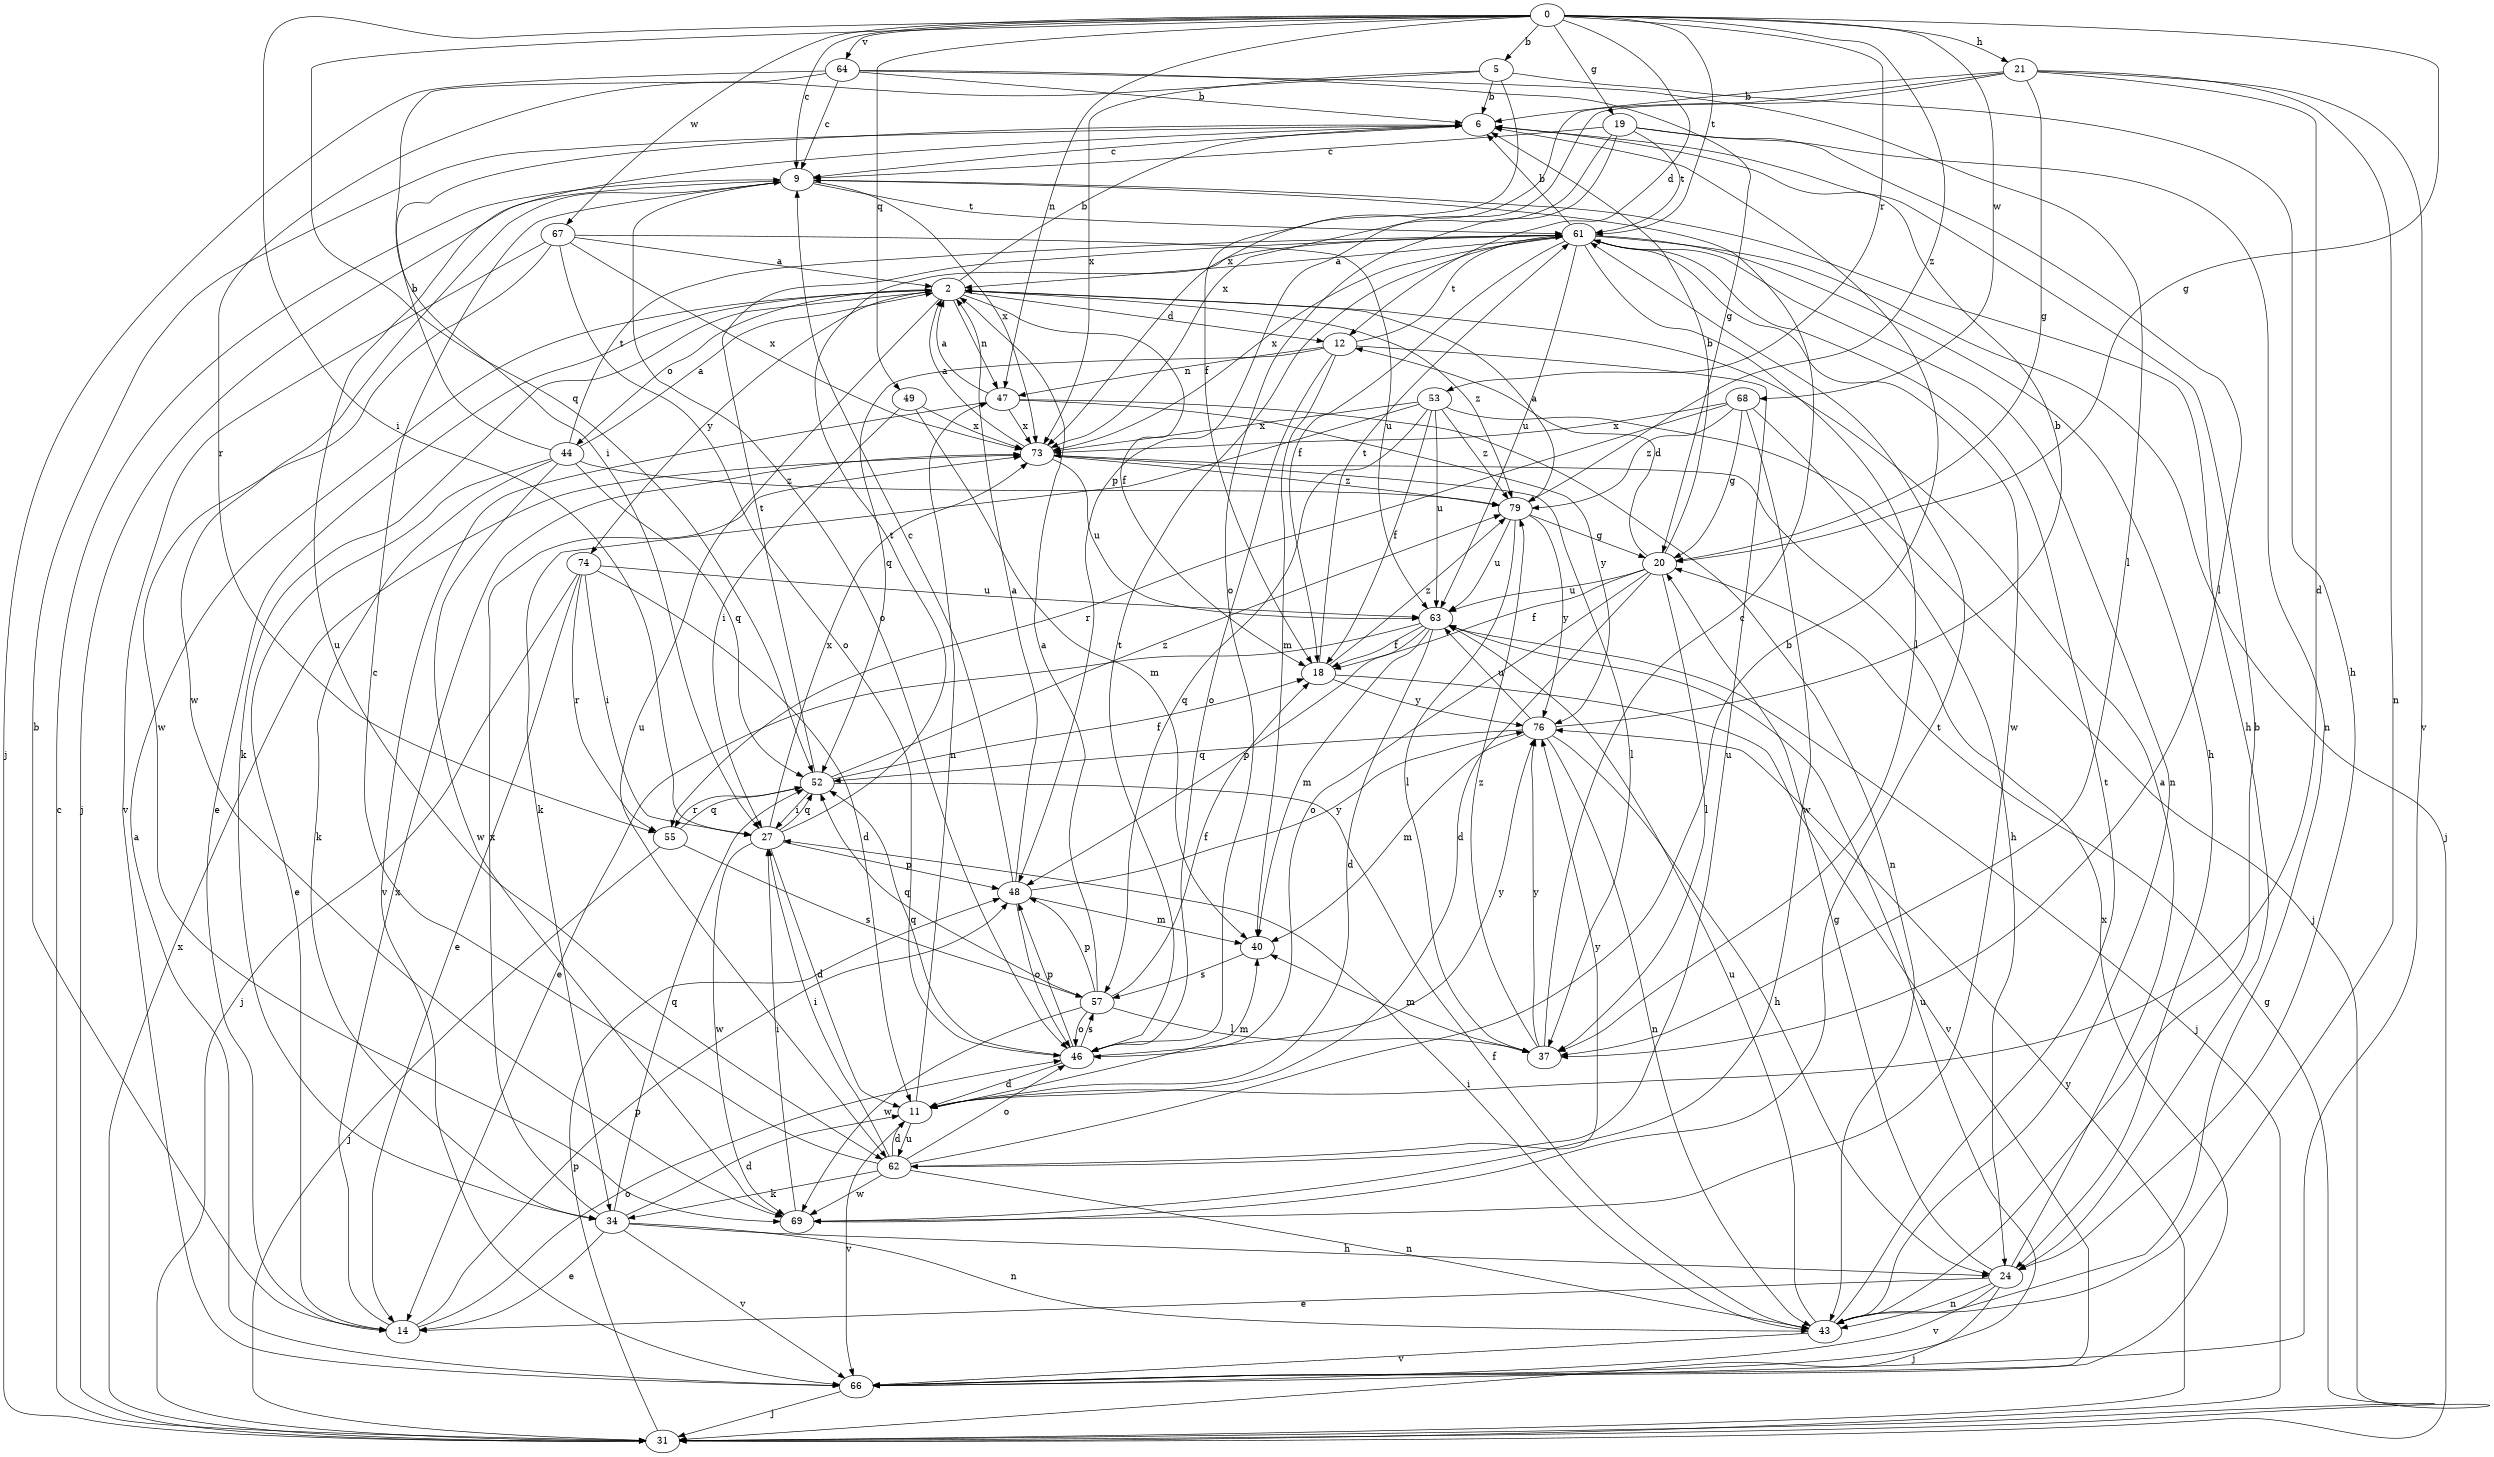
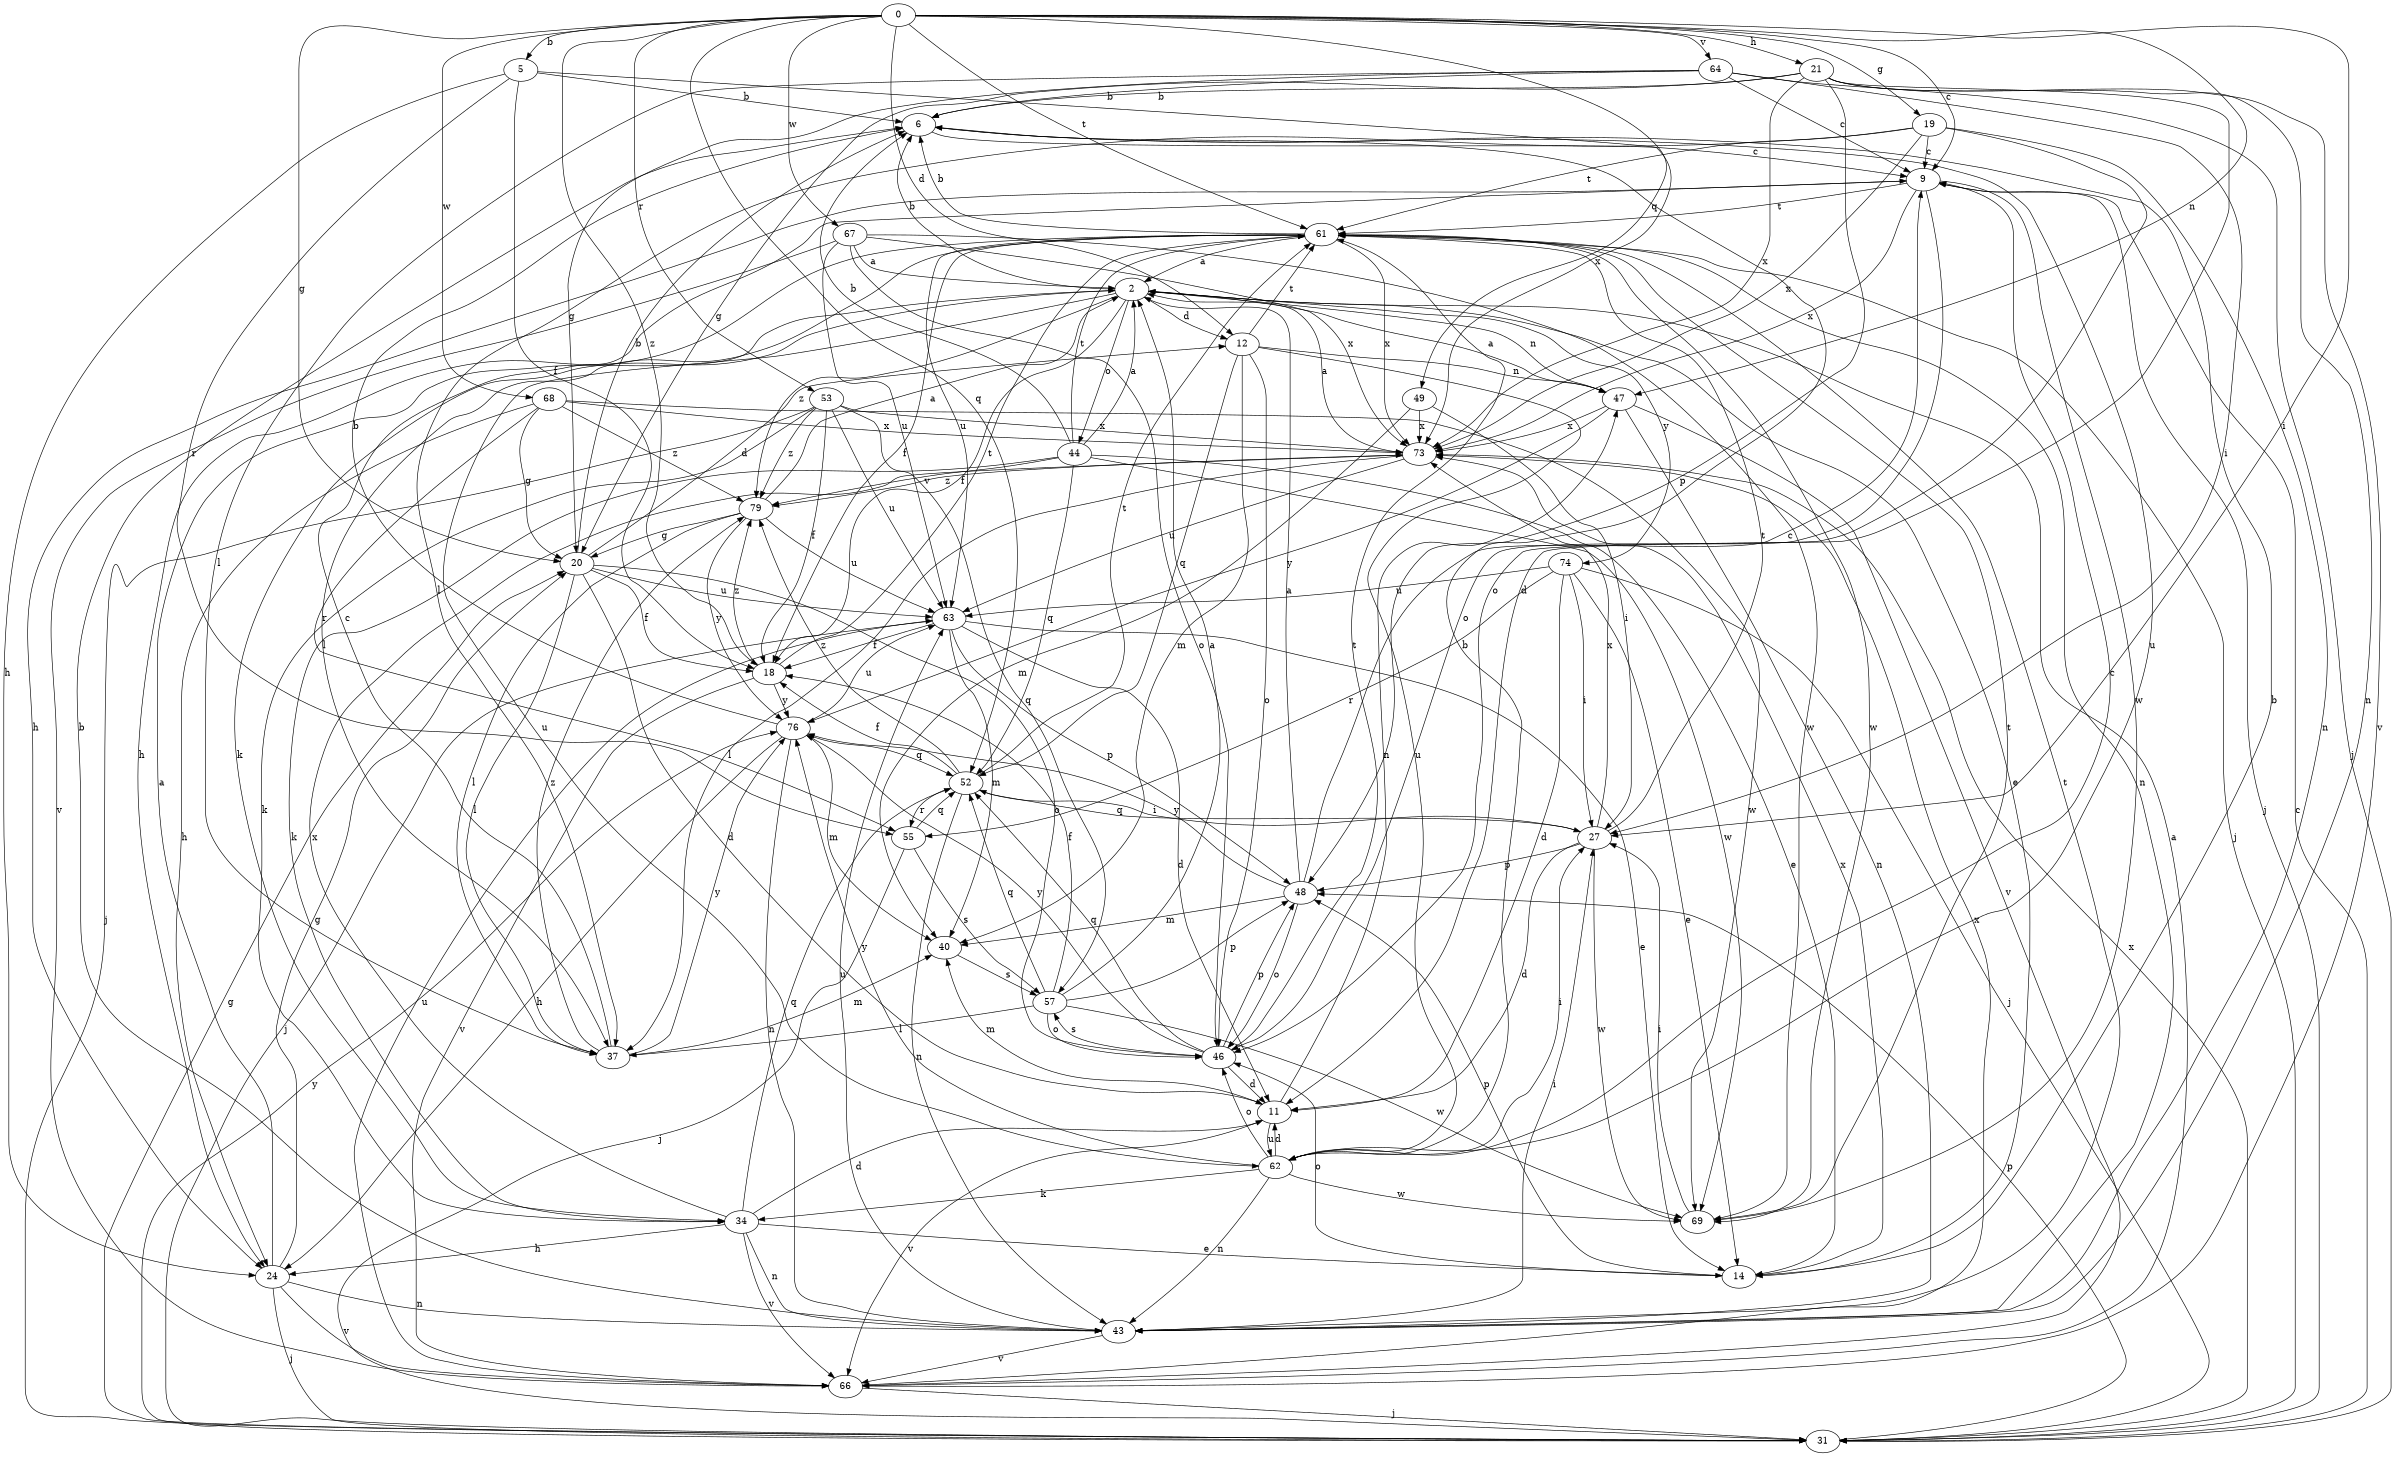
(1944, 200) -> (572, 205)
(789, 481) -> (927, 481)
(1494, 1057) -> (919, 1057)
(1208, 1304) -> none
